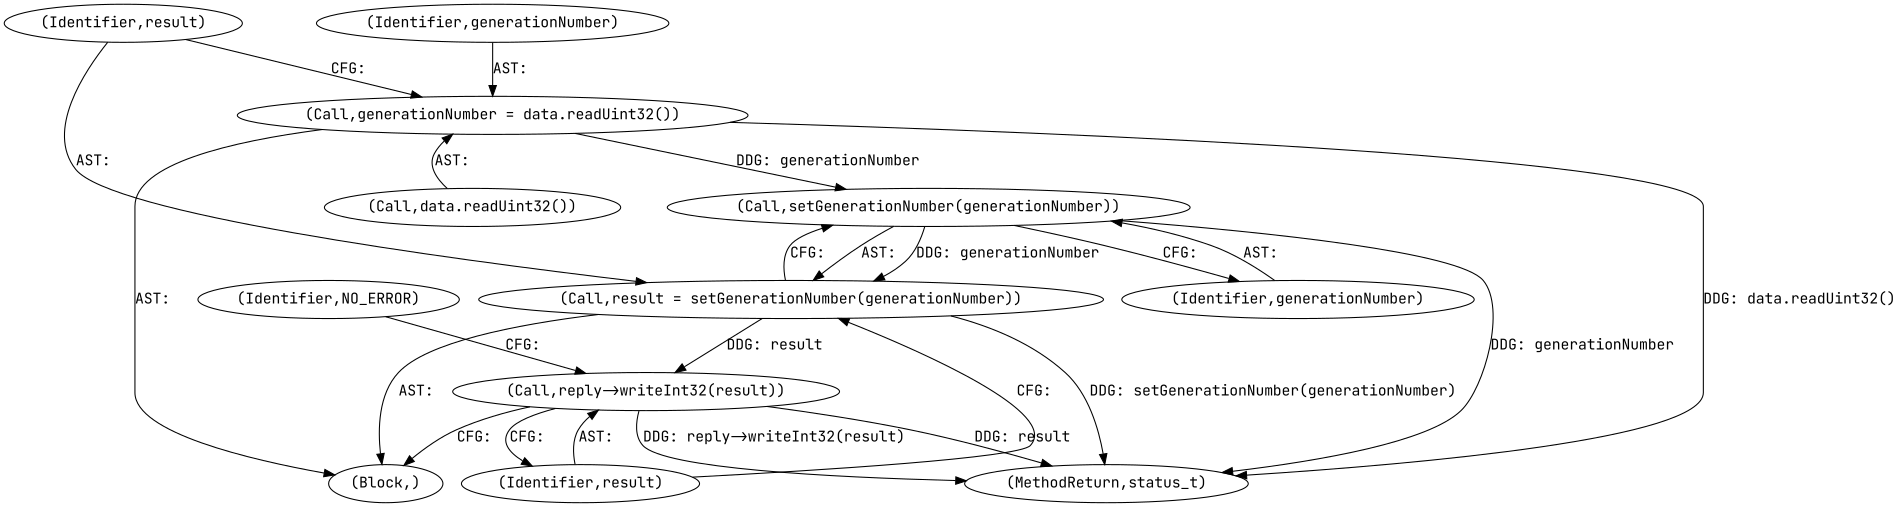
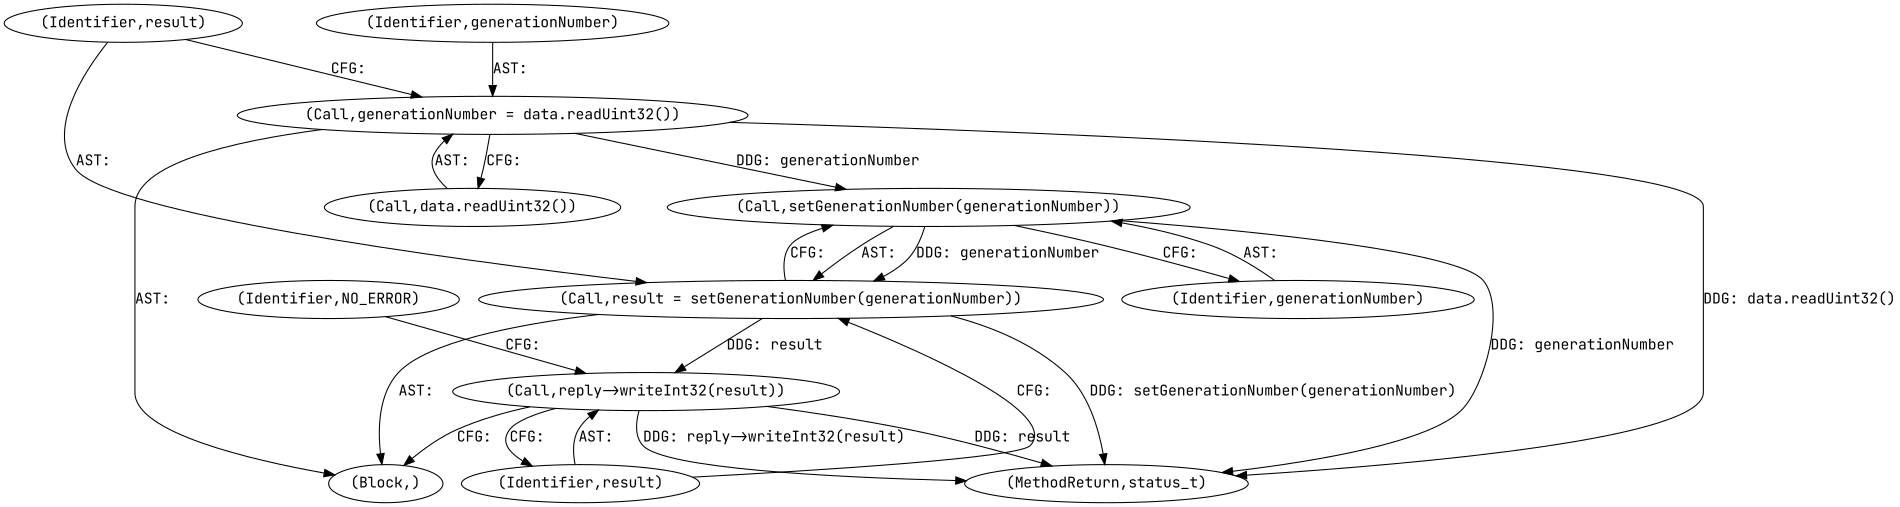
none -> (486, 156)
